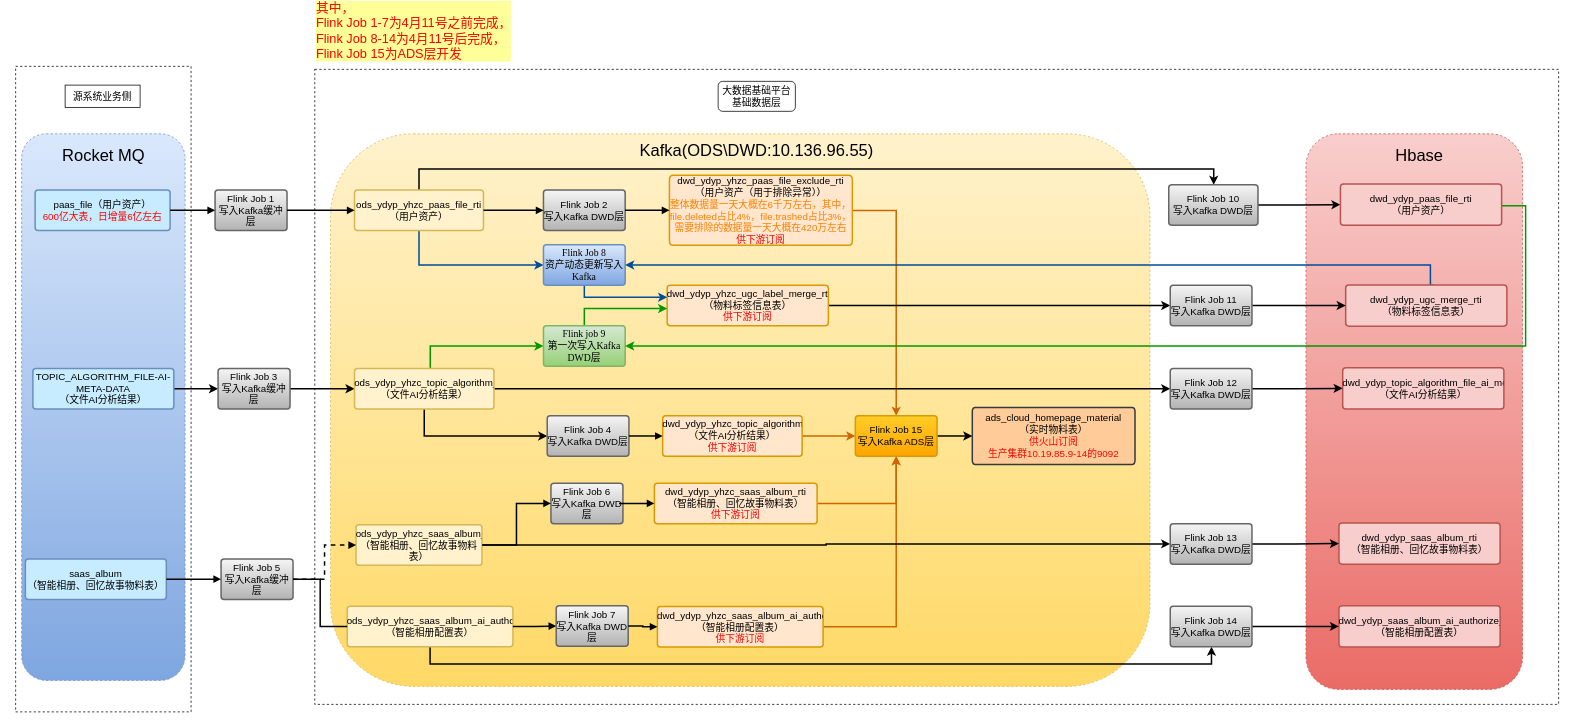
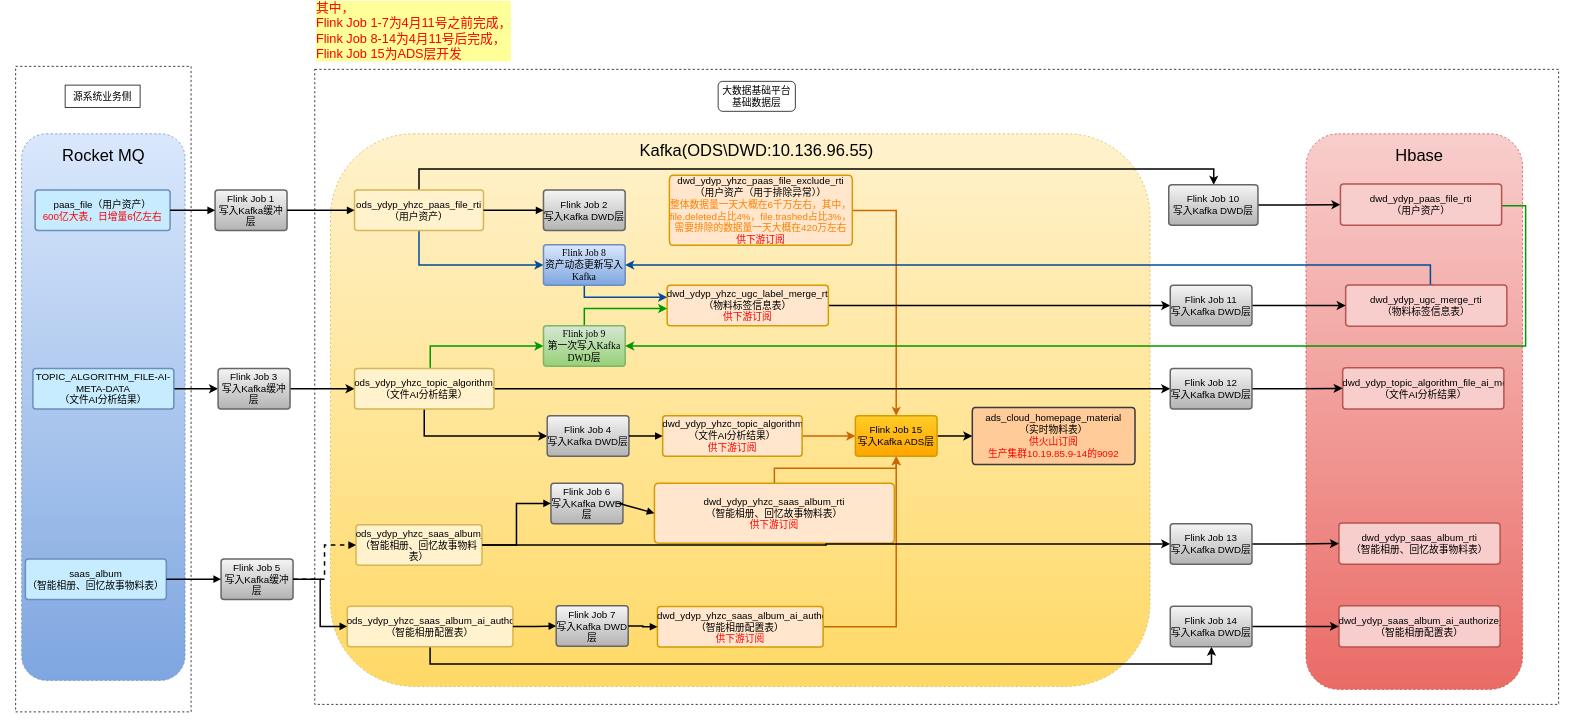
(643, 210) -> none
(736, 504) -> (774, 513)
(342, 627) -> (339, 627)
